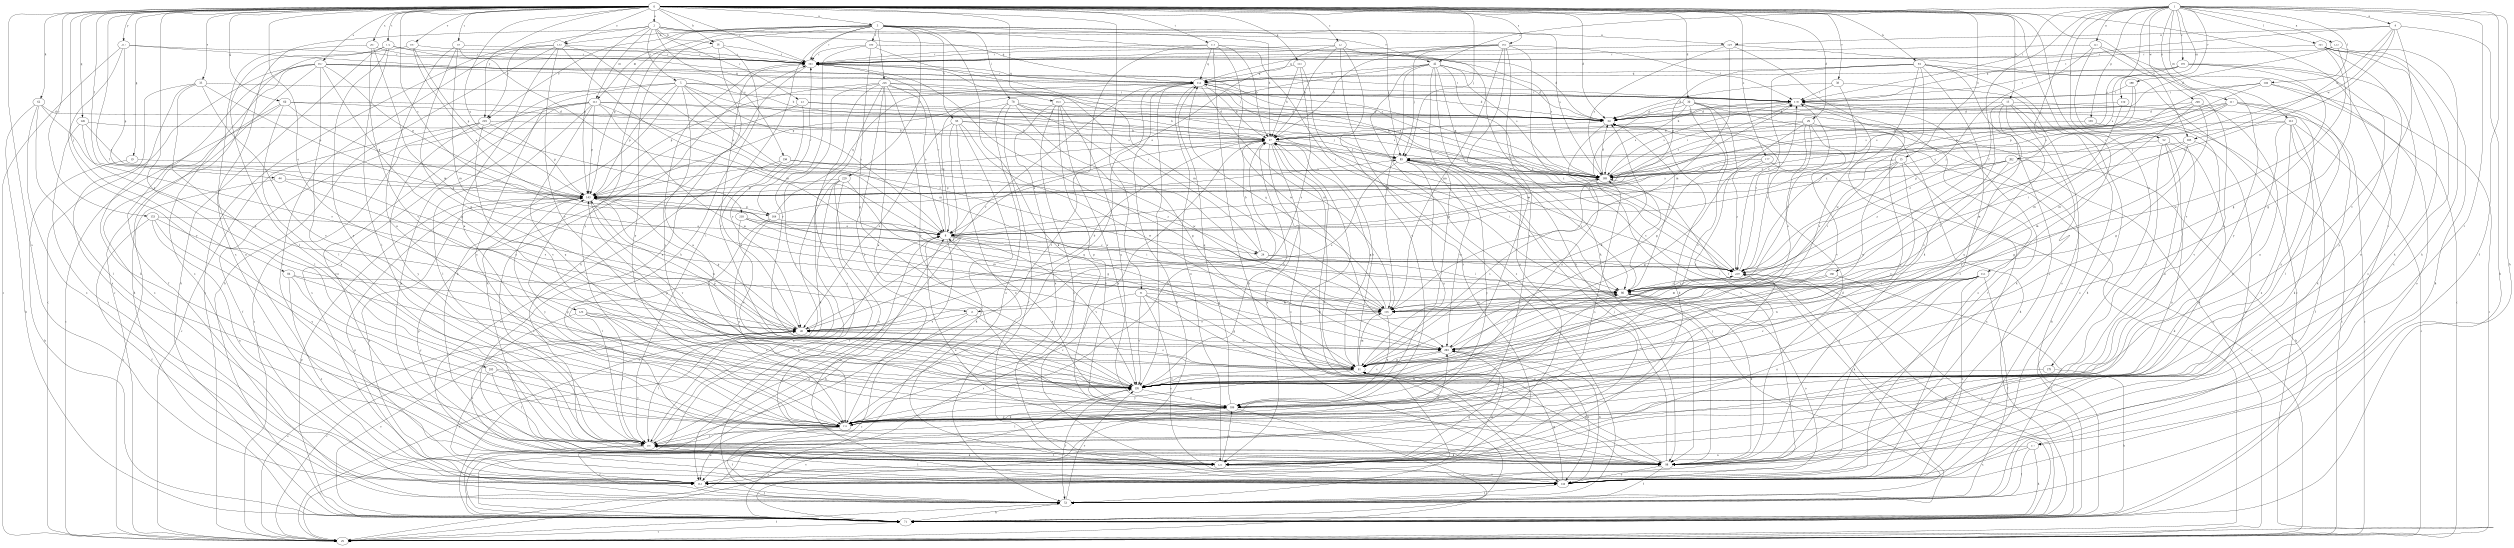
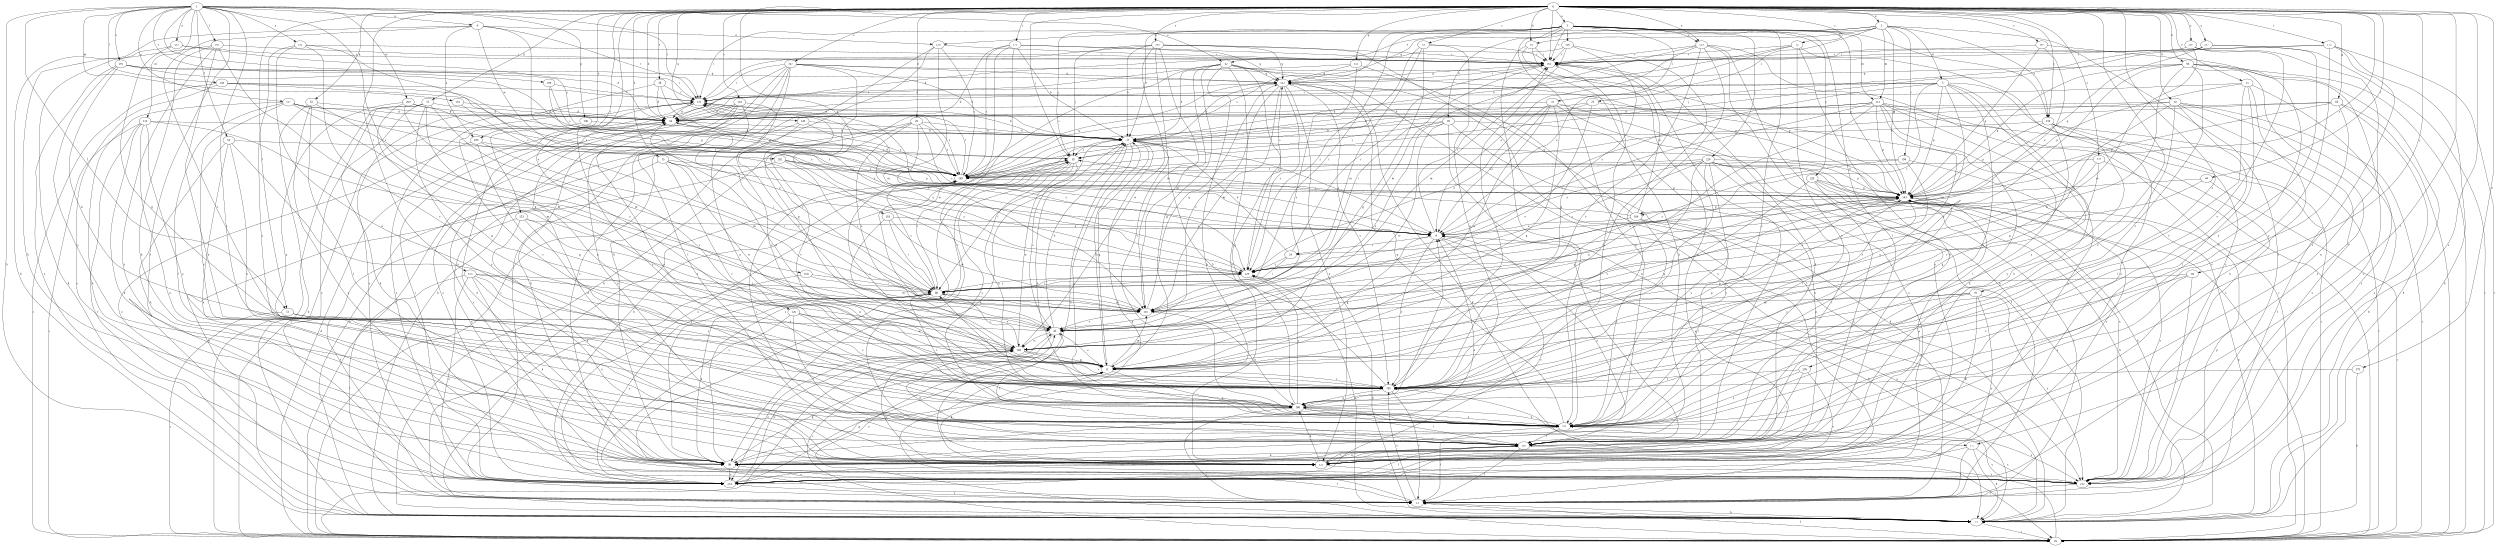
(1182, 92) -> (1114, 31)
(132, 159) -> none
